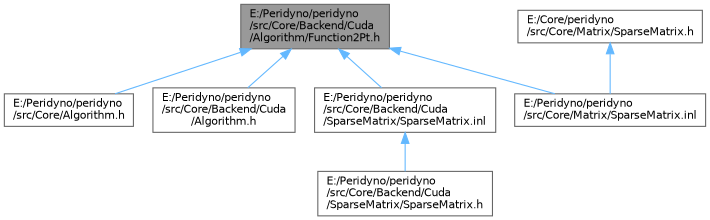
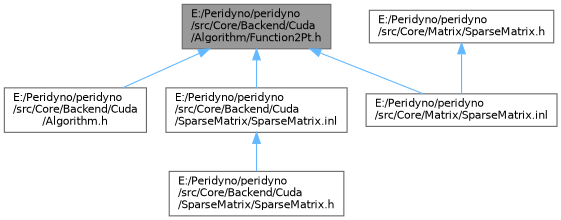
(610, 27) -> (462, 27)
(69, 110) -> none
